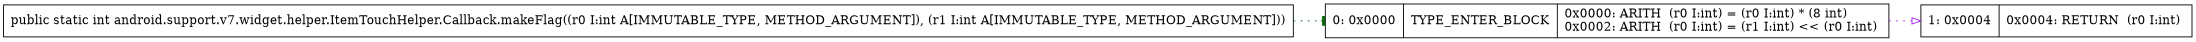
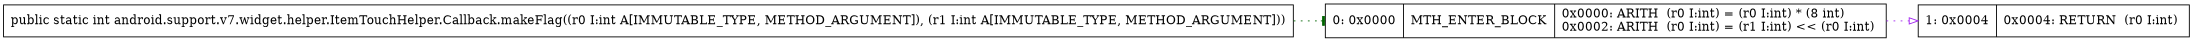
(1480, 20) -> (1479, 20)
